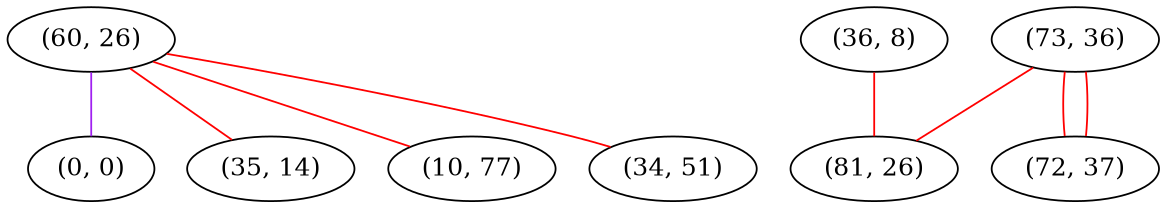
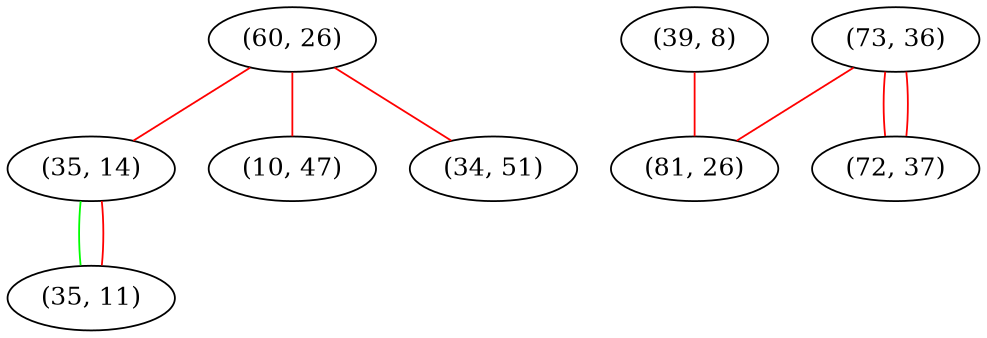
(874, 40) -> (695, 40)
(91, 169) -> none
(472, 169) -> (292, 169)
none -> (91, 298)
